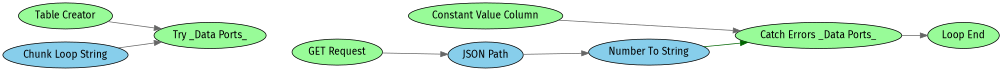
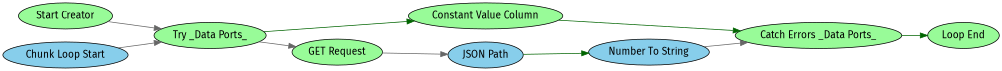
(65, 16) -> (65, 16)
(646, 25) -> (646, 25)
none -> (335, 27)
(911, 35) -> (911, 35)
none -> (274, 44)
(722, 45) -> (722, 45)
(552, 54) -> (552, 54)
(65, 55) -> (65, 55)
